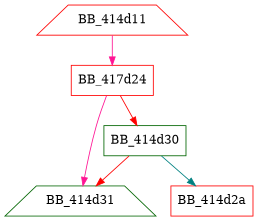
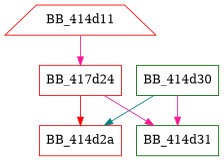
(127, 107) -> (80, 106)
(116, 168) -> (178, 106)
(80, 201) -> (178, 141)
